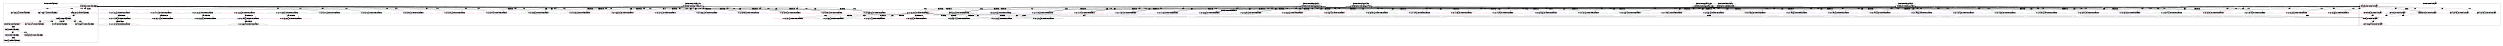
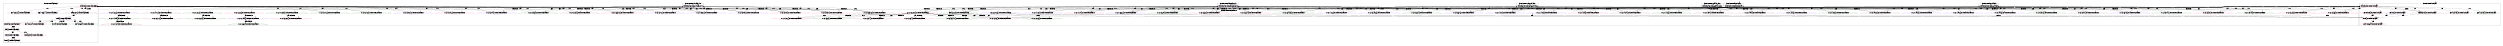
(1752, 8) -> (1584, 7)
